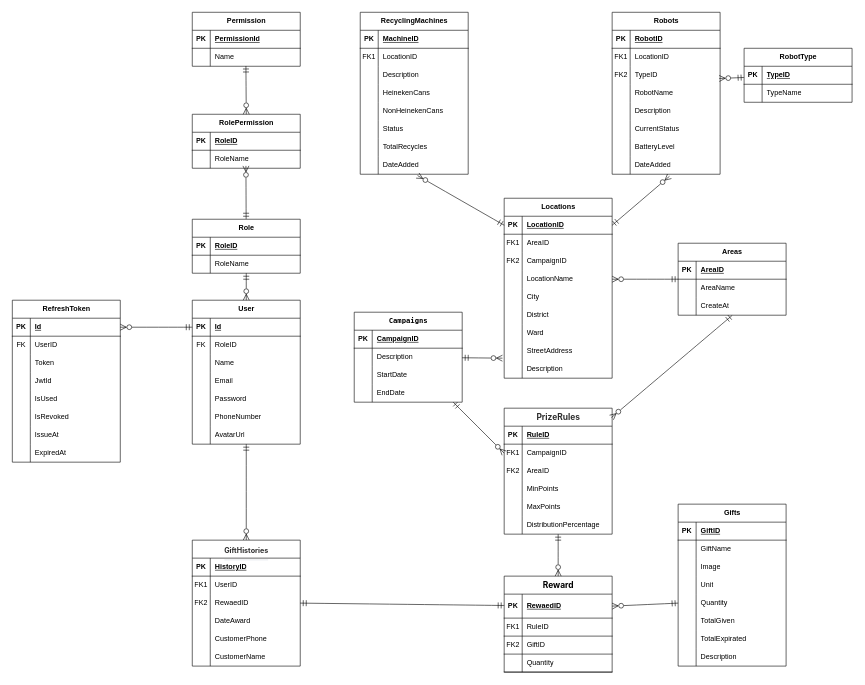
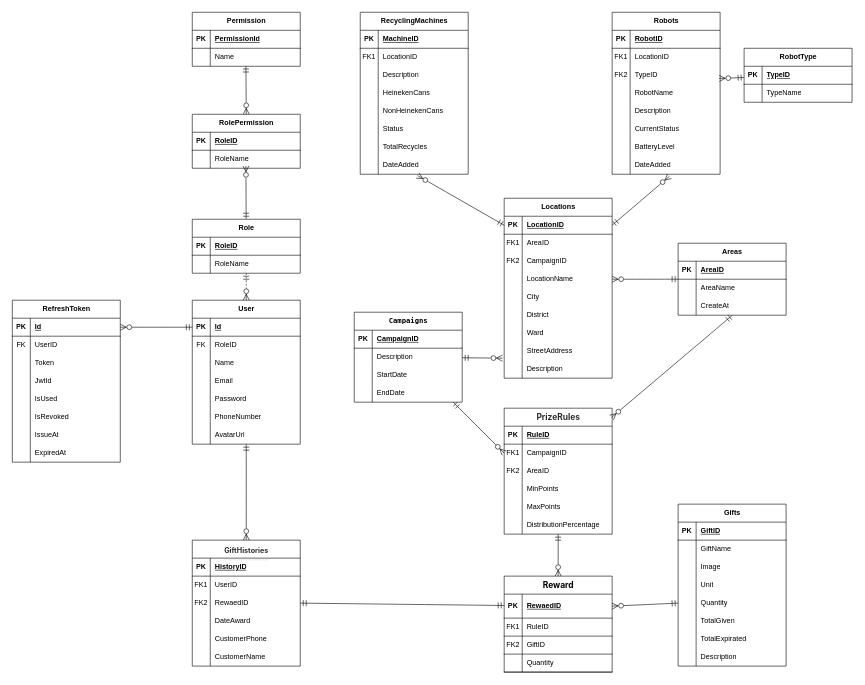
(246, 281) -> (246, 281)
